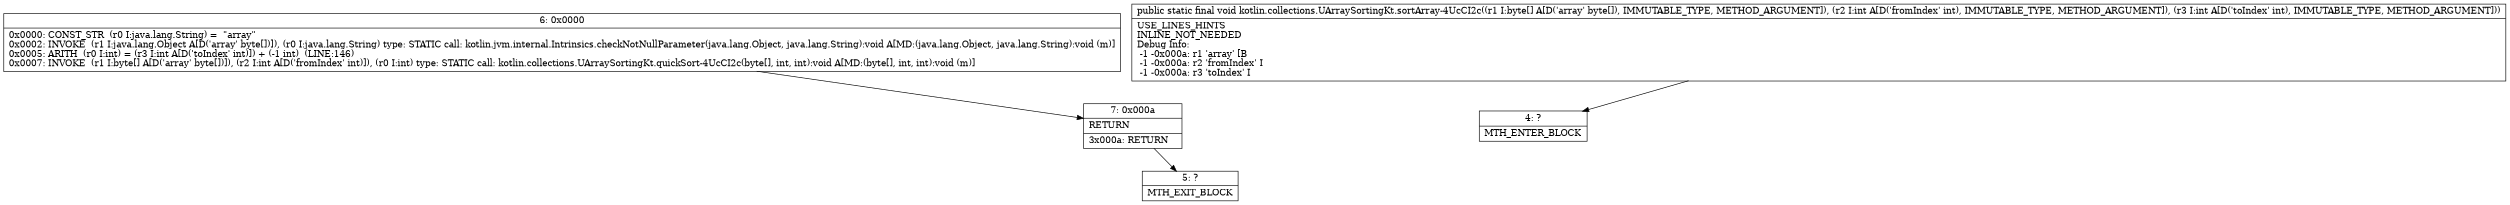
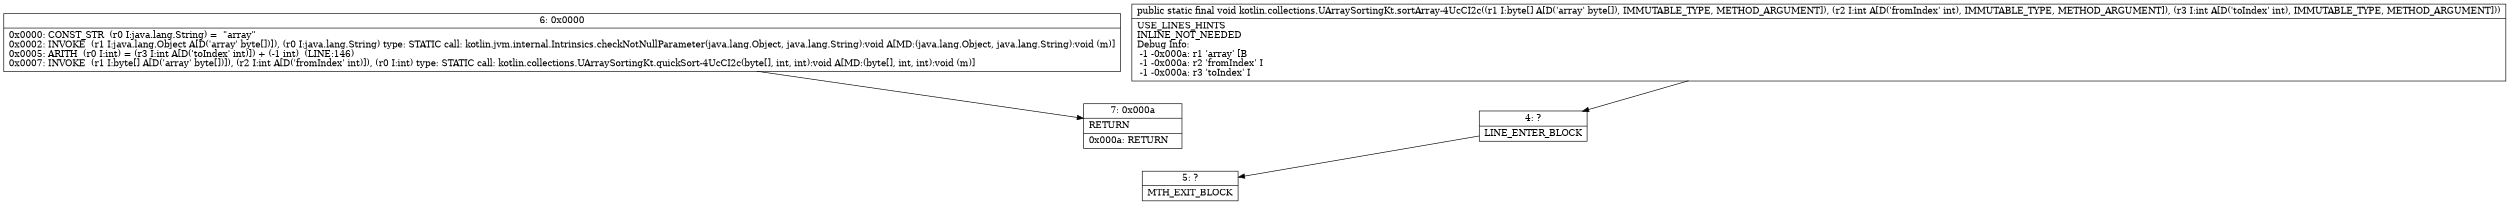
(1533, 133) -> (1533, 133)
(1133, 141) -> (1133, 141)
(1163, 158) -> (1362, 156)
